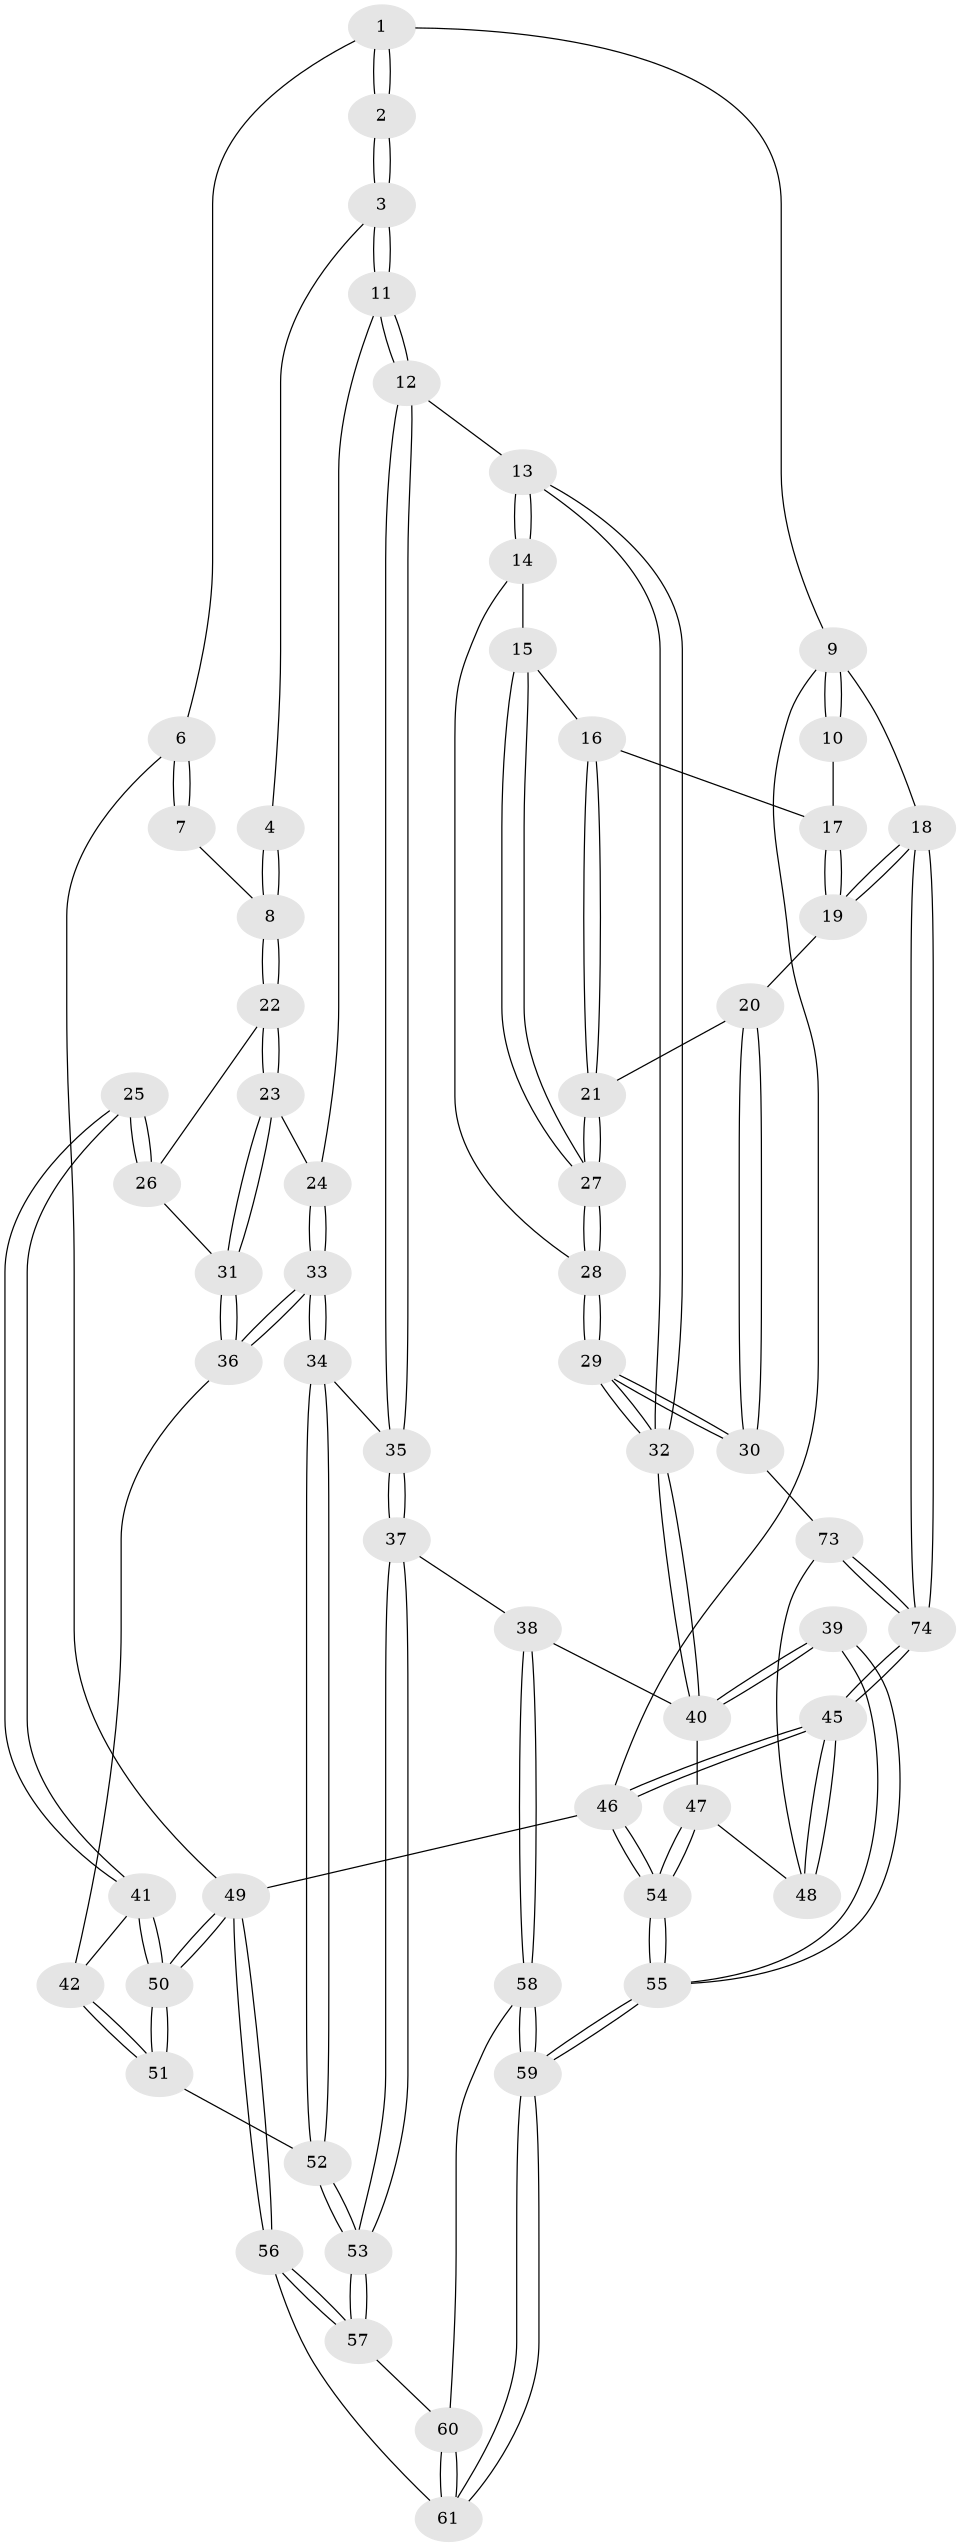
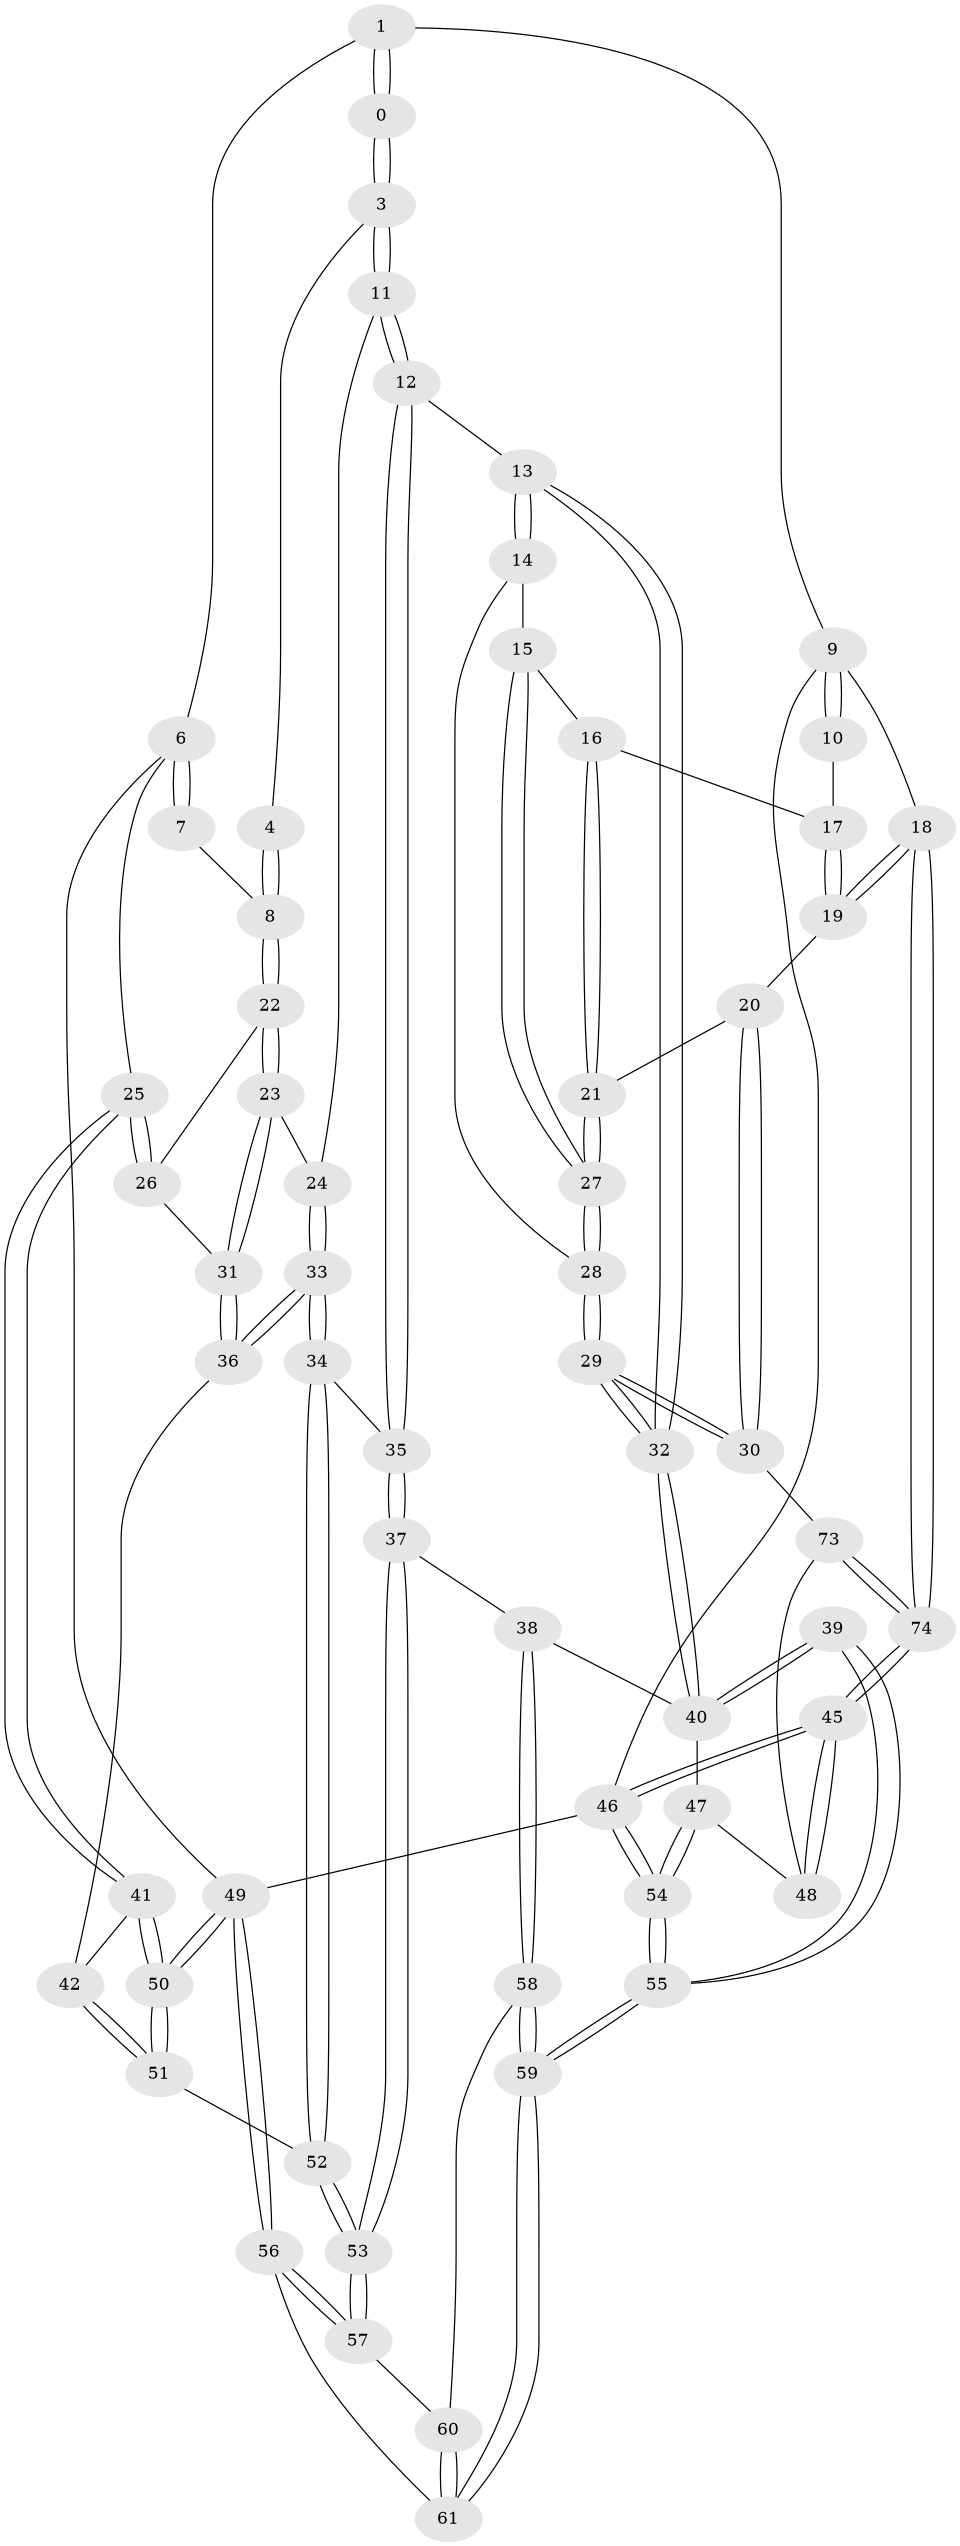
(382, 116) -> (382, 116)
none -> (120, 912)
